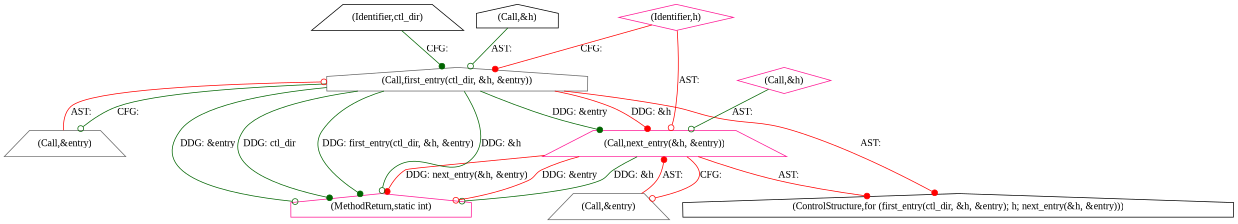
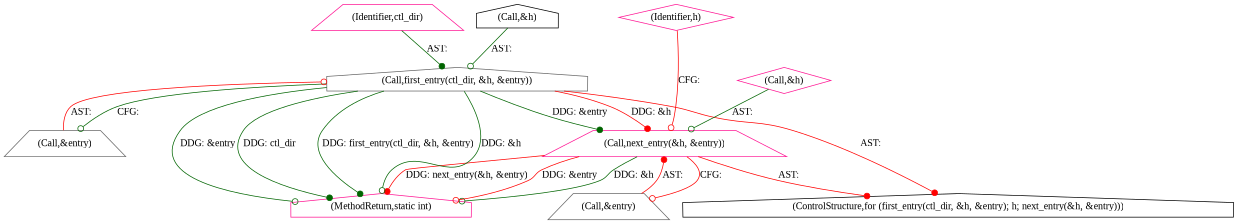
(388, 17) -> (388, 17)
(575, 47) -> none
(439, 49) -> (439, 49)
(691, 80) -> (691, 80)
